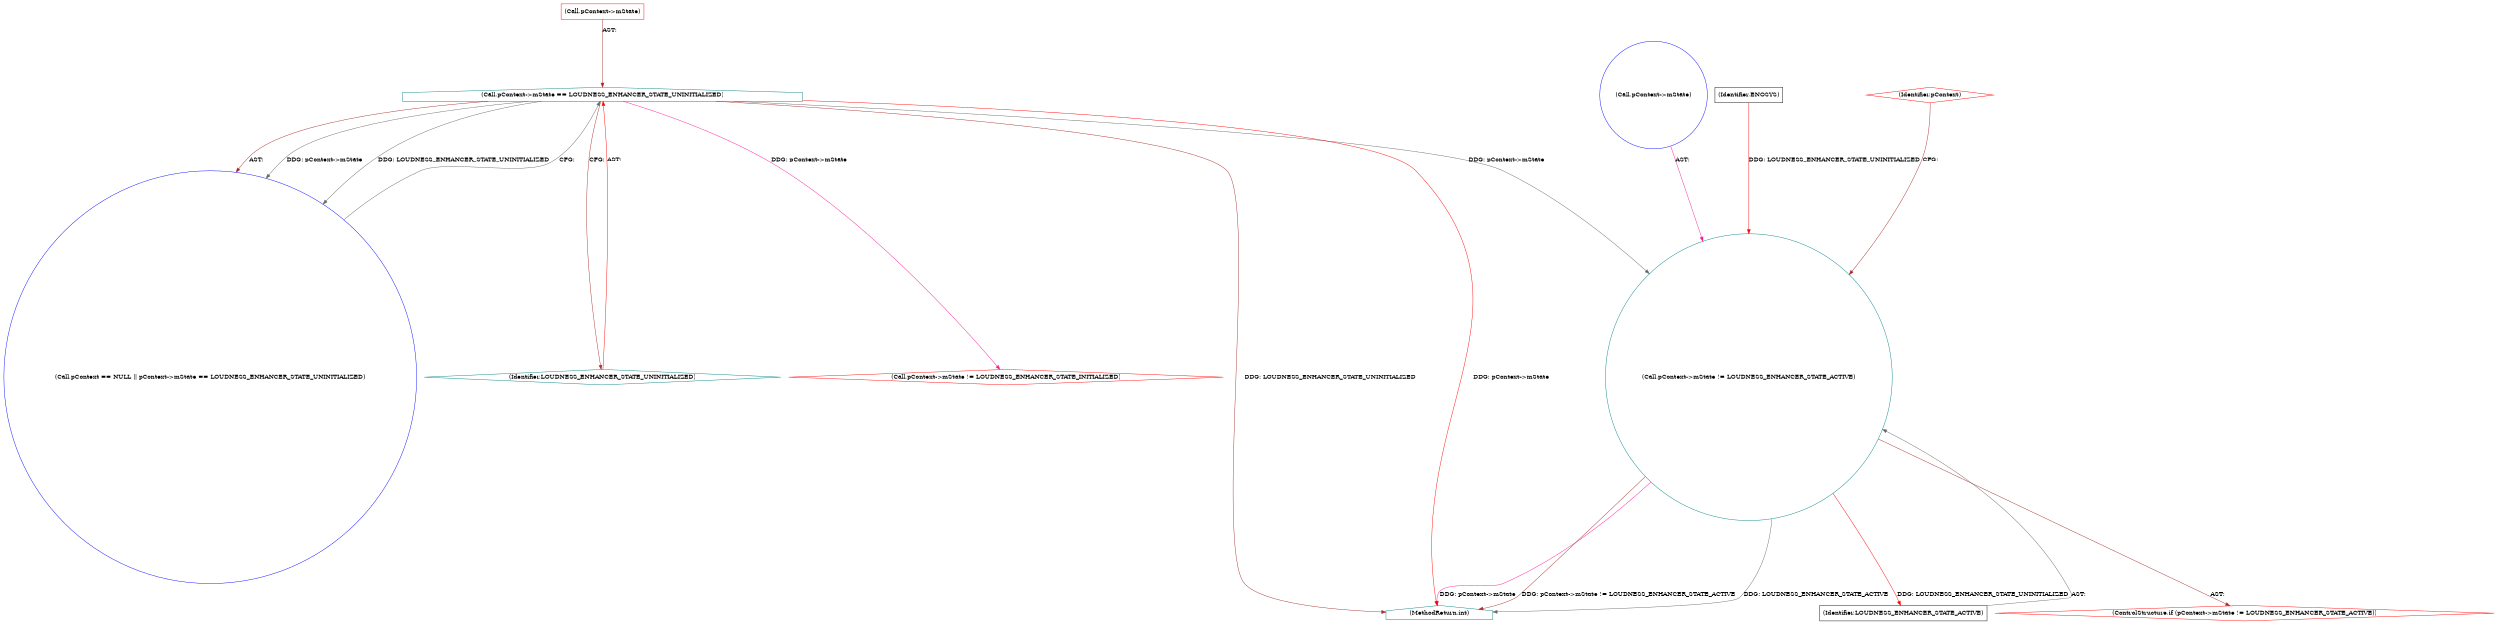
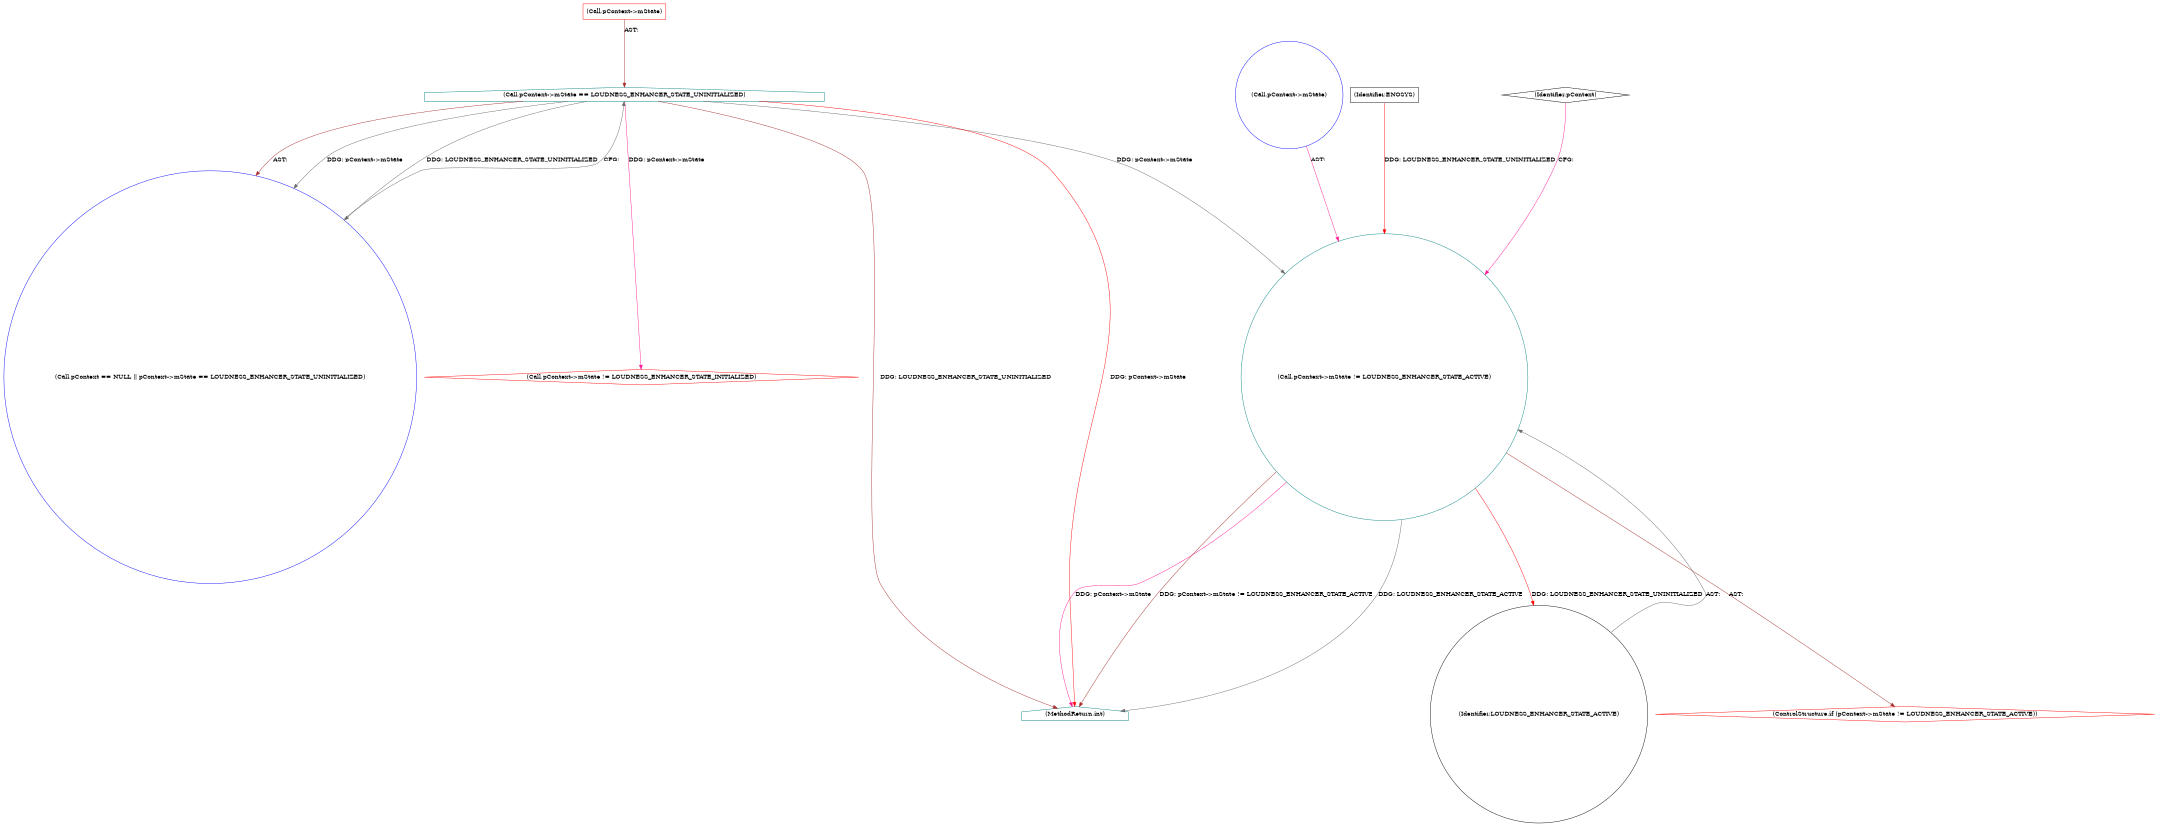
(1930, 95) -> (1566, 95)
(1906, 193) -> (1541, 193)
(603, 377) -> none
(1903, 613) -> (1539, 714)
